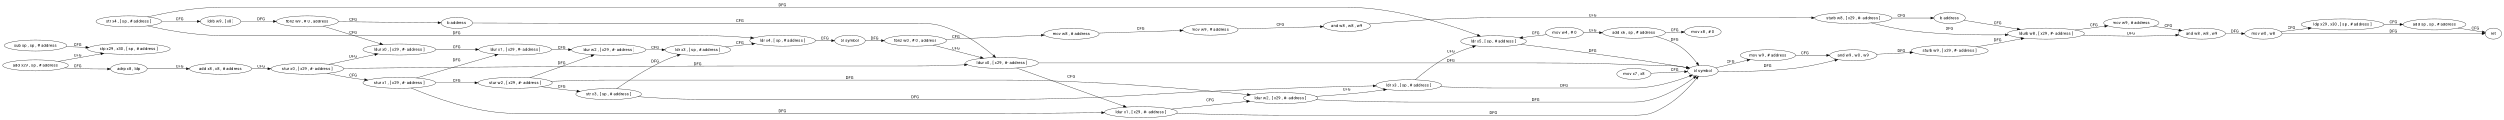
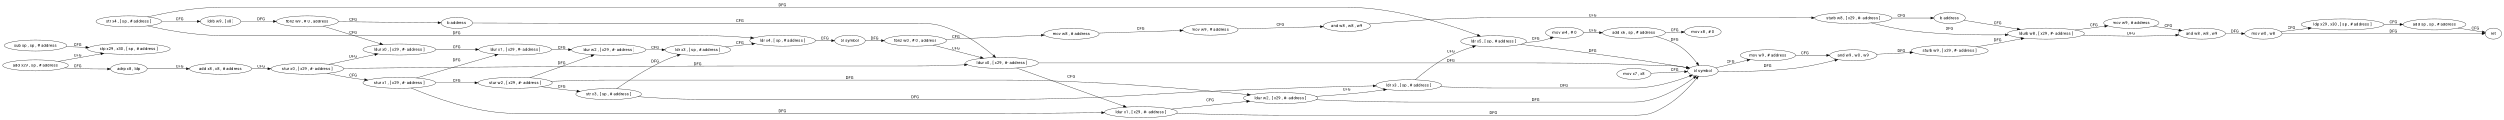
(1535, 36) -> (1538, 41)
